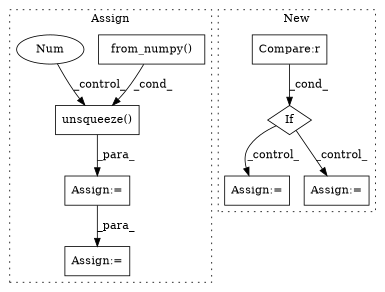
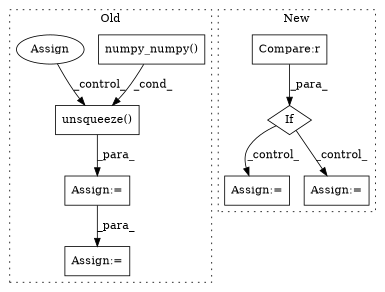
(111, 19) -> (111, 19)
(50, 49) -> (50, 49)
(152, 49) -> (152, 49)
(309, 85) -> (309, 85)
